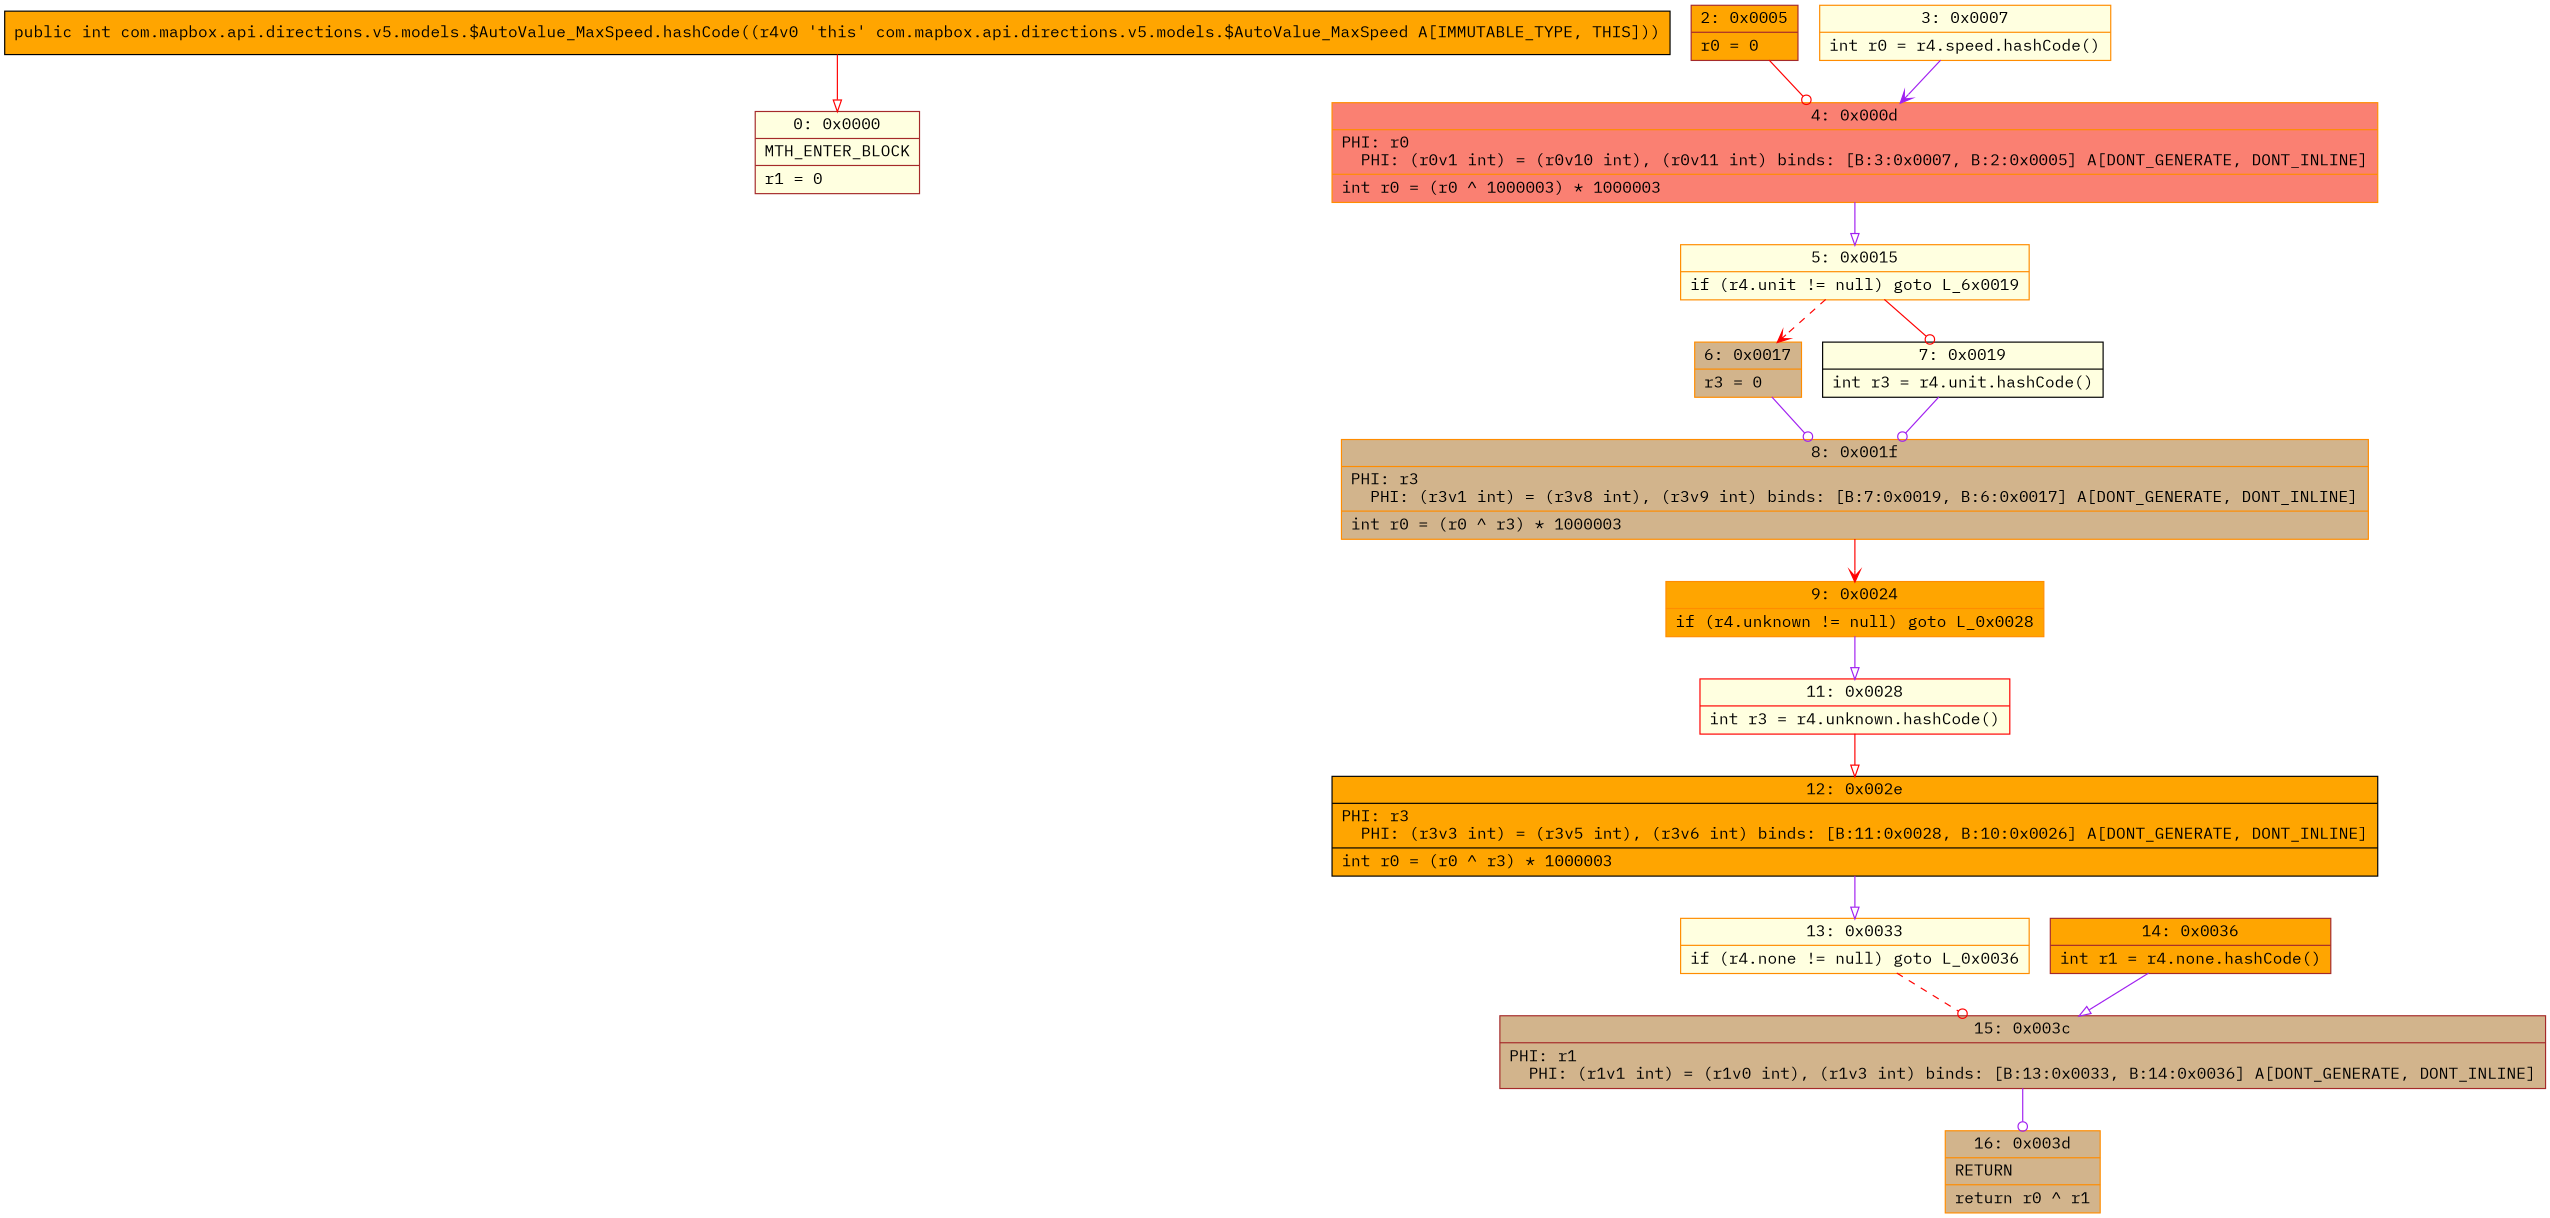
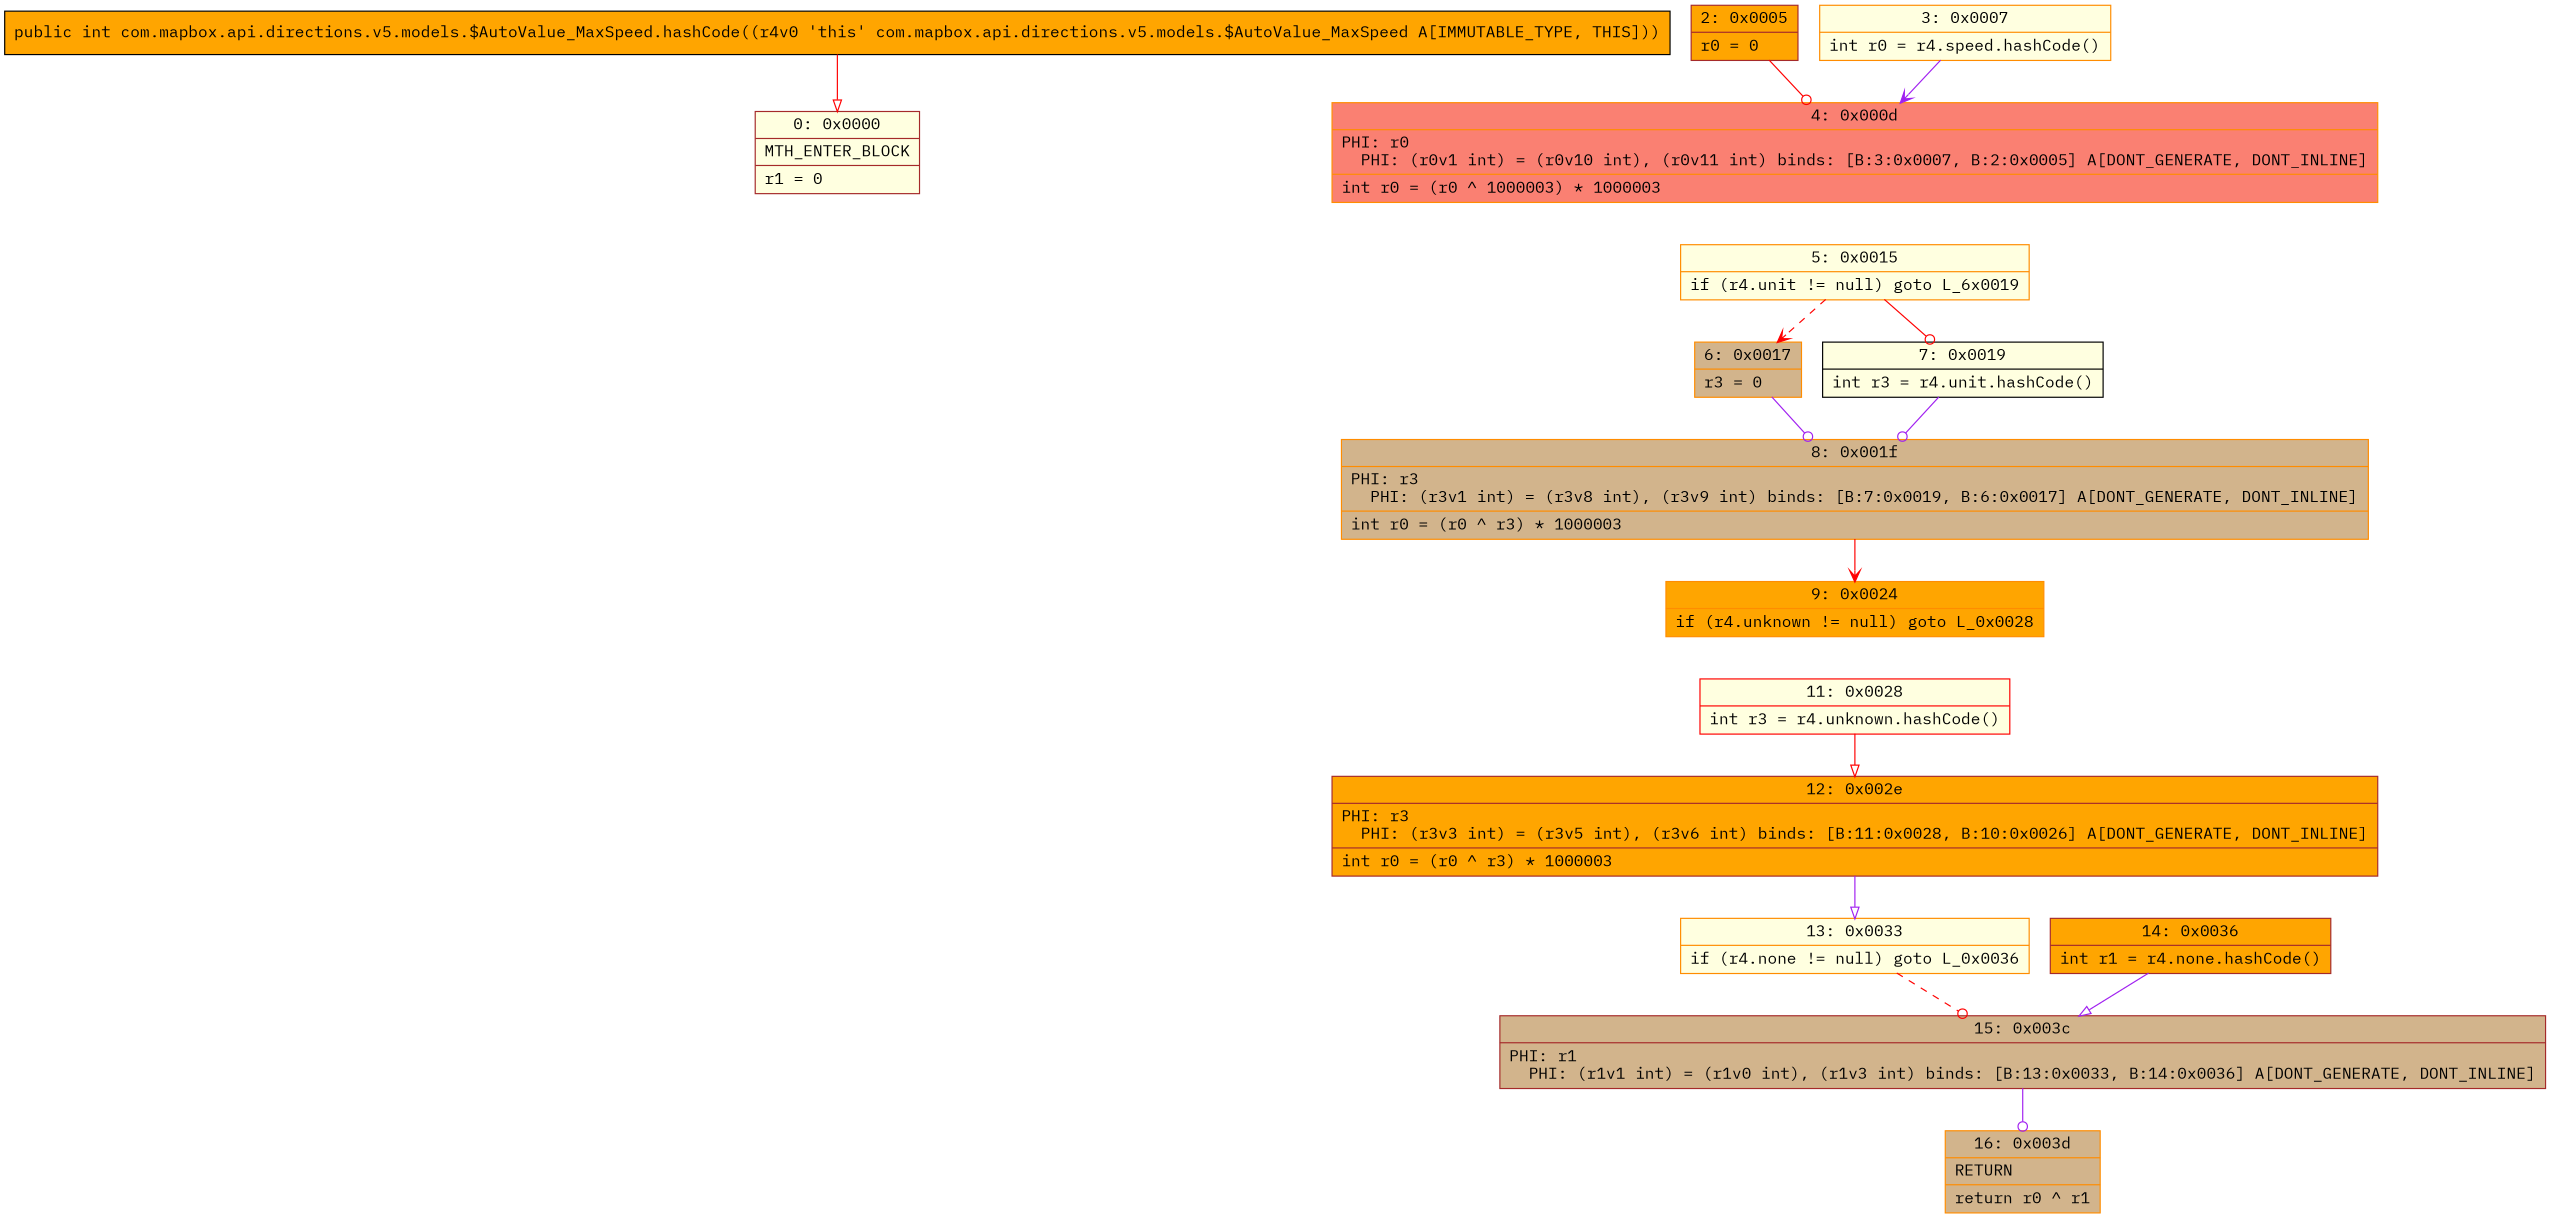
(1855, 218) -> none
(1855, 652) -> none
(1855, 826) -> (1855, 826)
